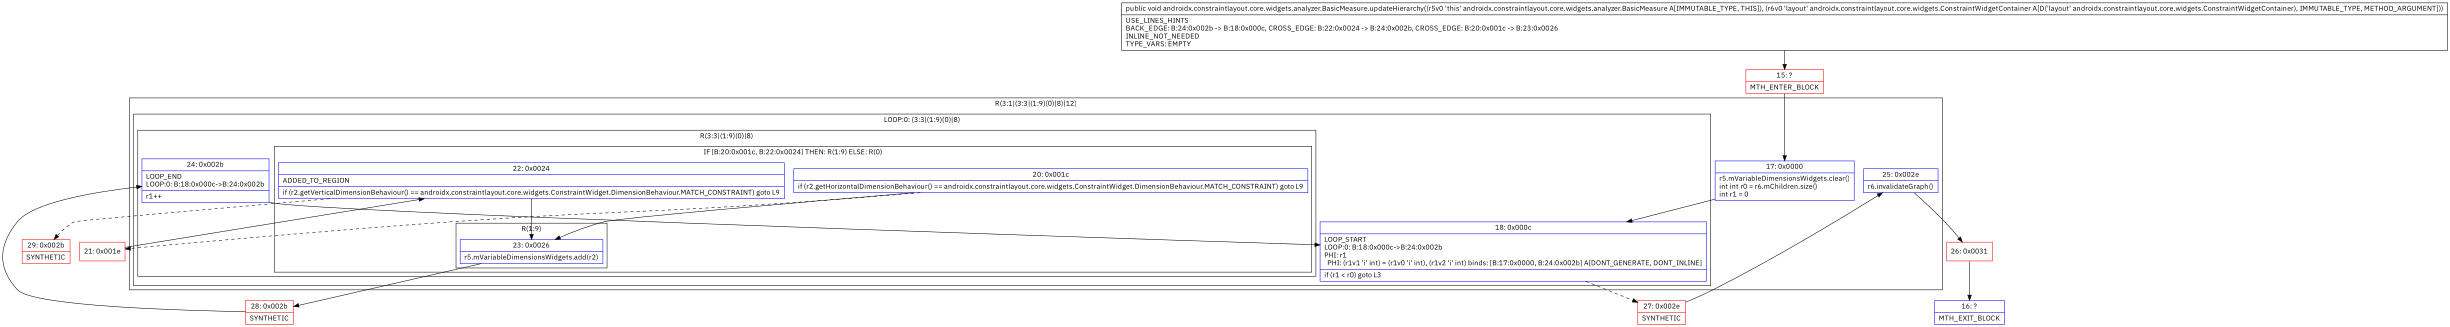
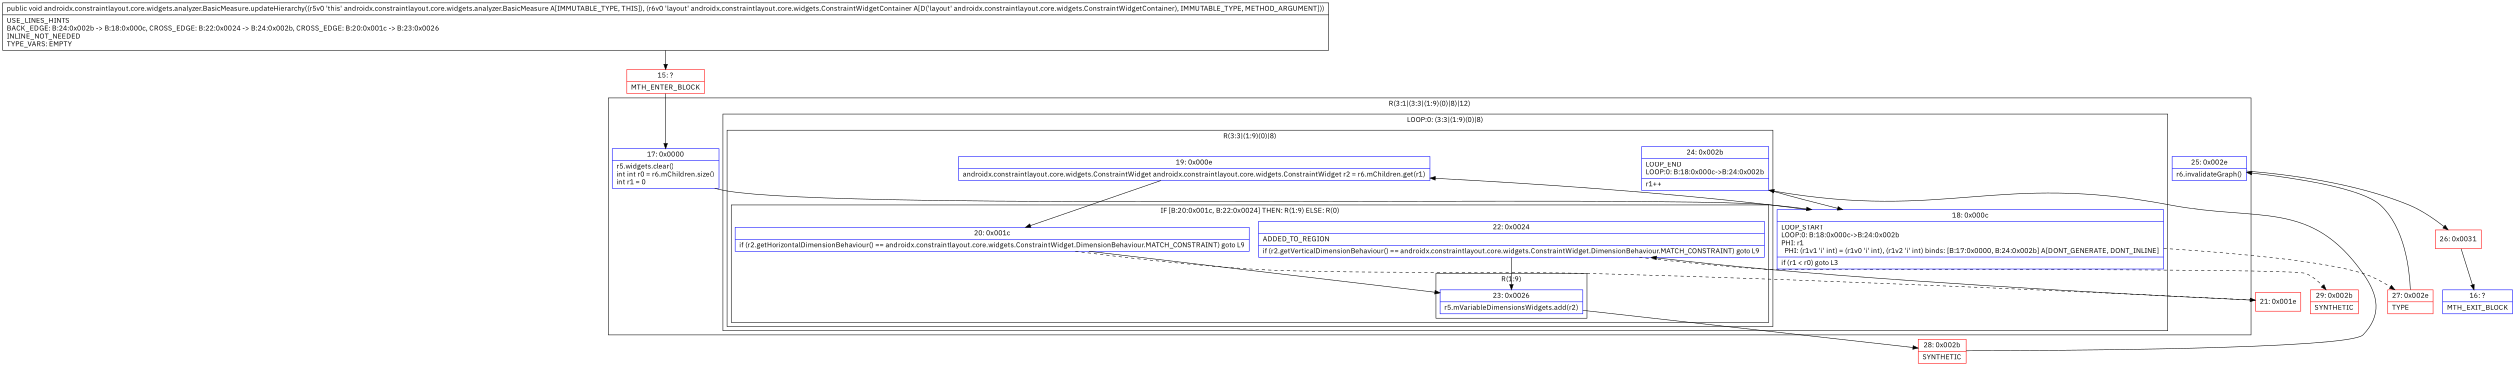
none -> (1194, 168)
(1785, 179) -> (645, 166)
(1662, 318) -> (2401, 308)
